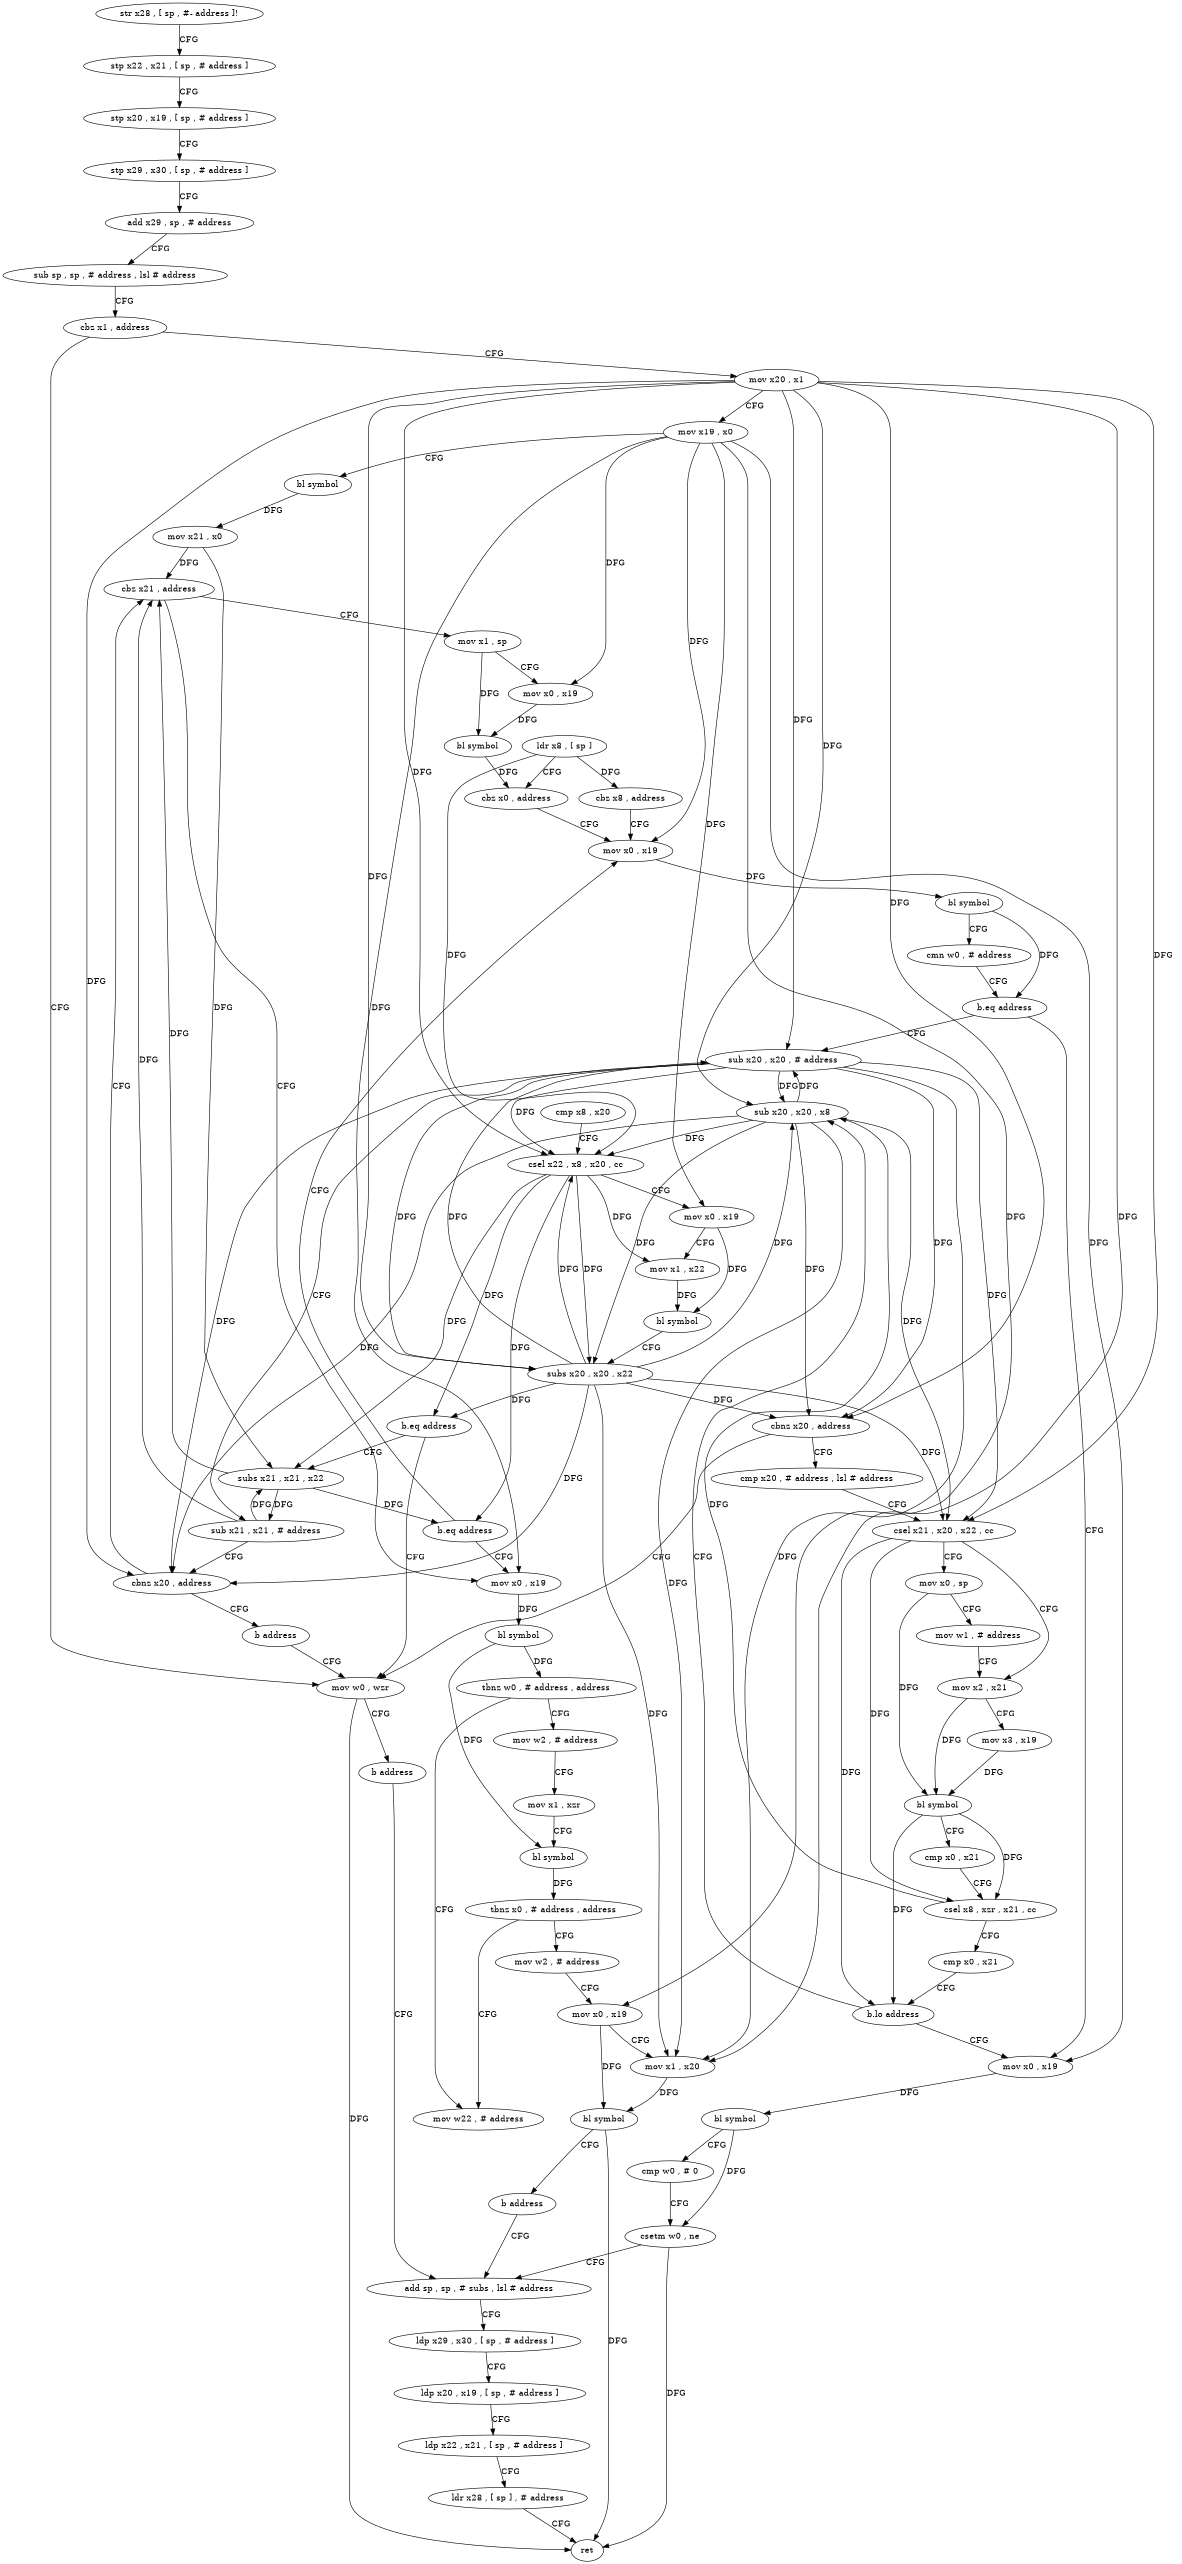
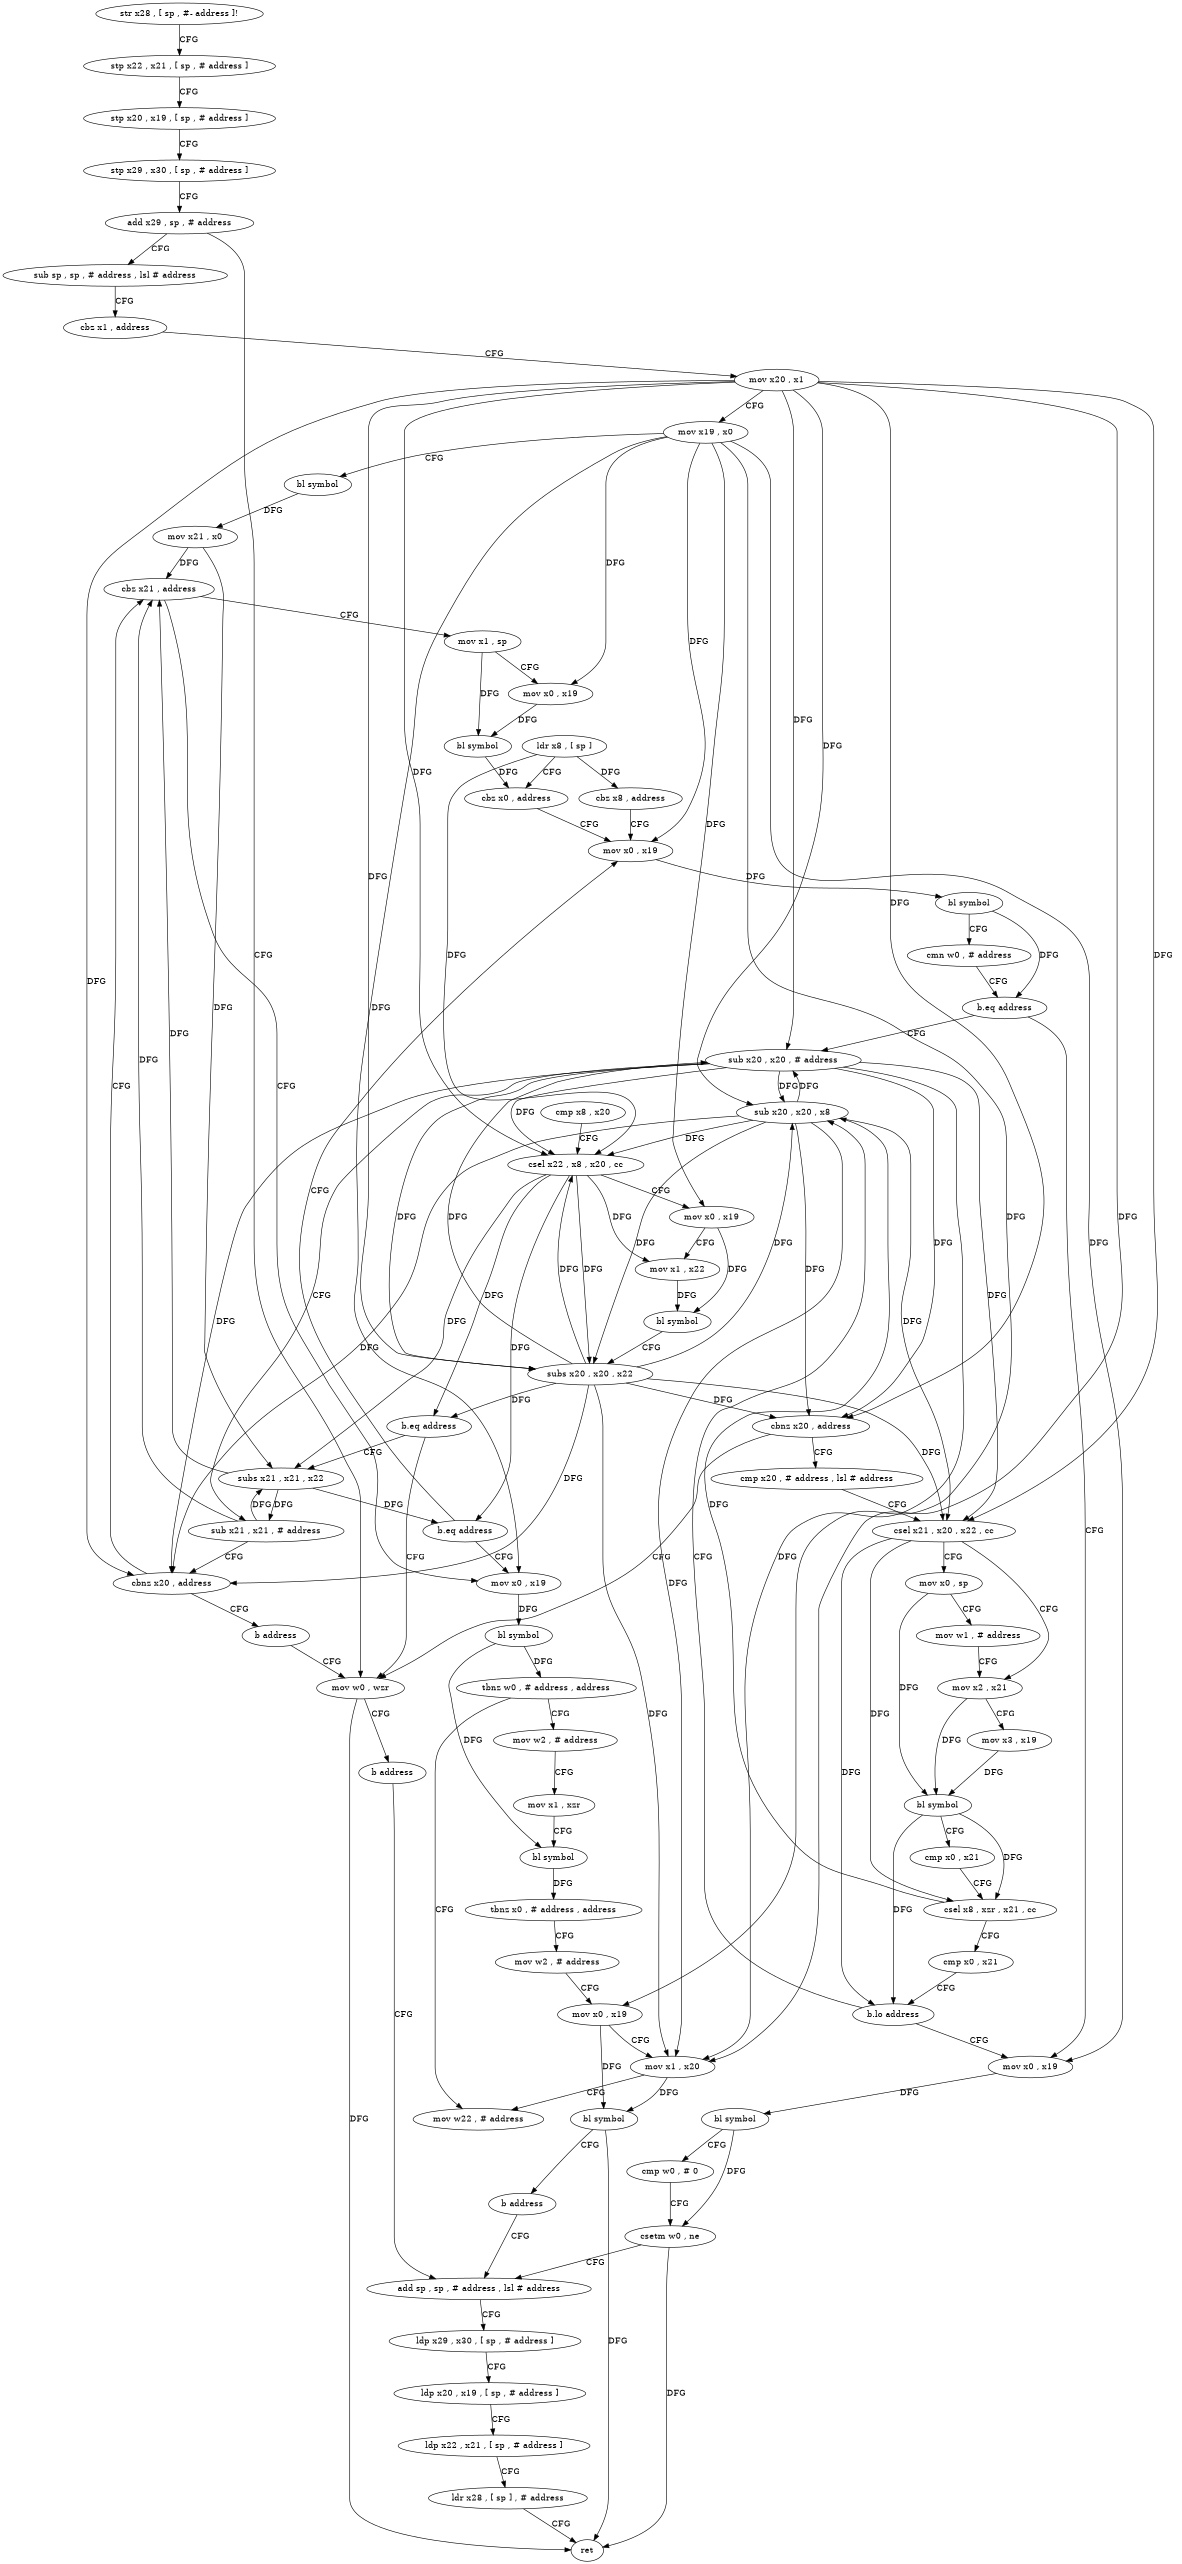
(51, 1113) -> (254, 956)
(478, 2001) -> (581, 2092)
(479, 2289) -> (479, 2289)
